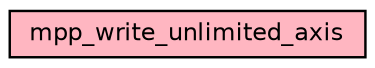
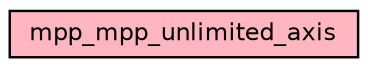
(188, 34) -> (184, 34)
